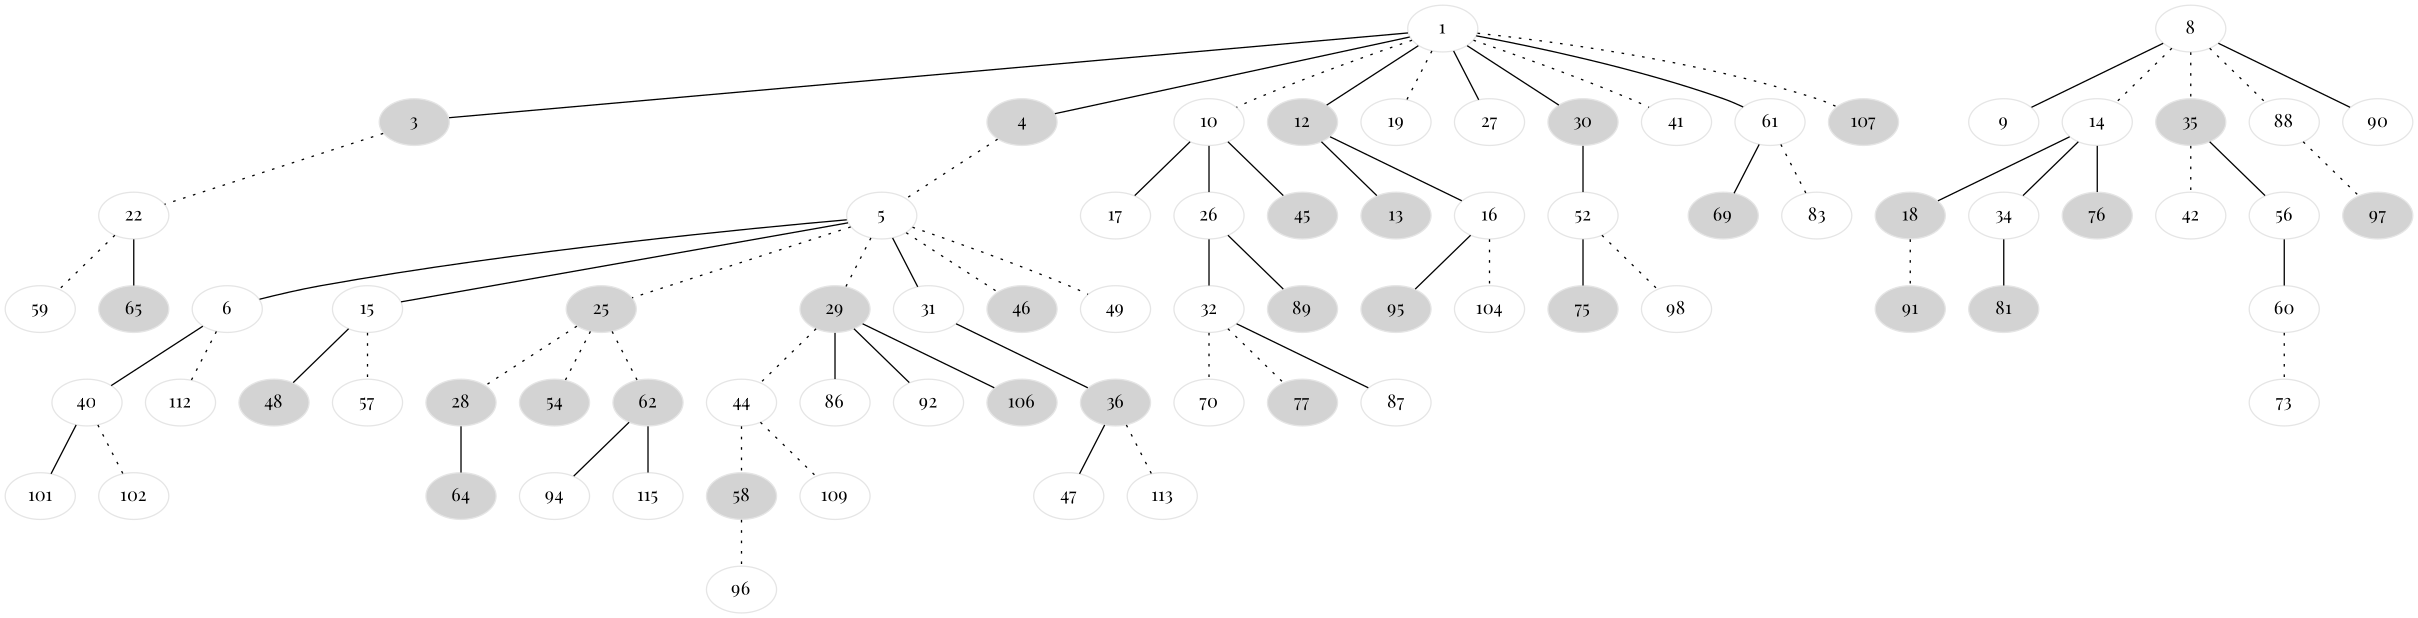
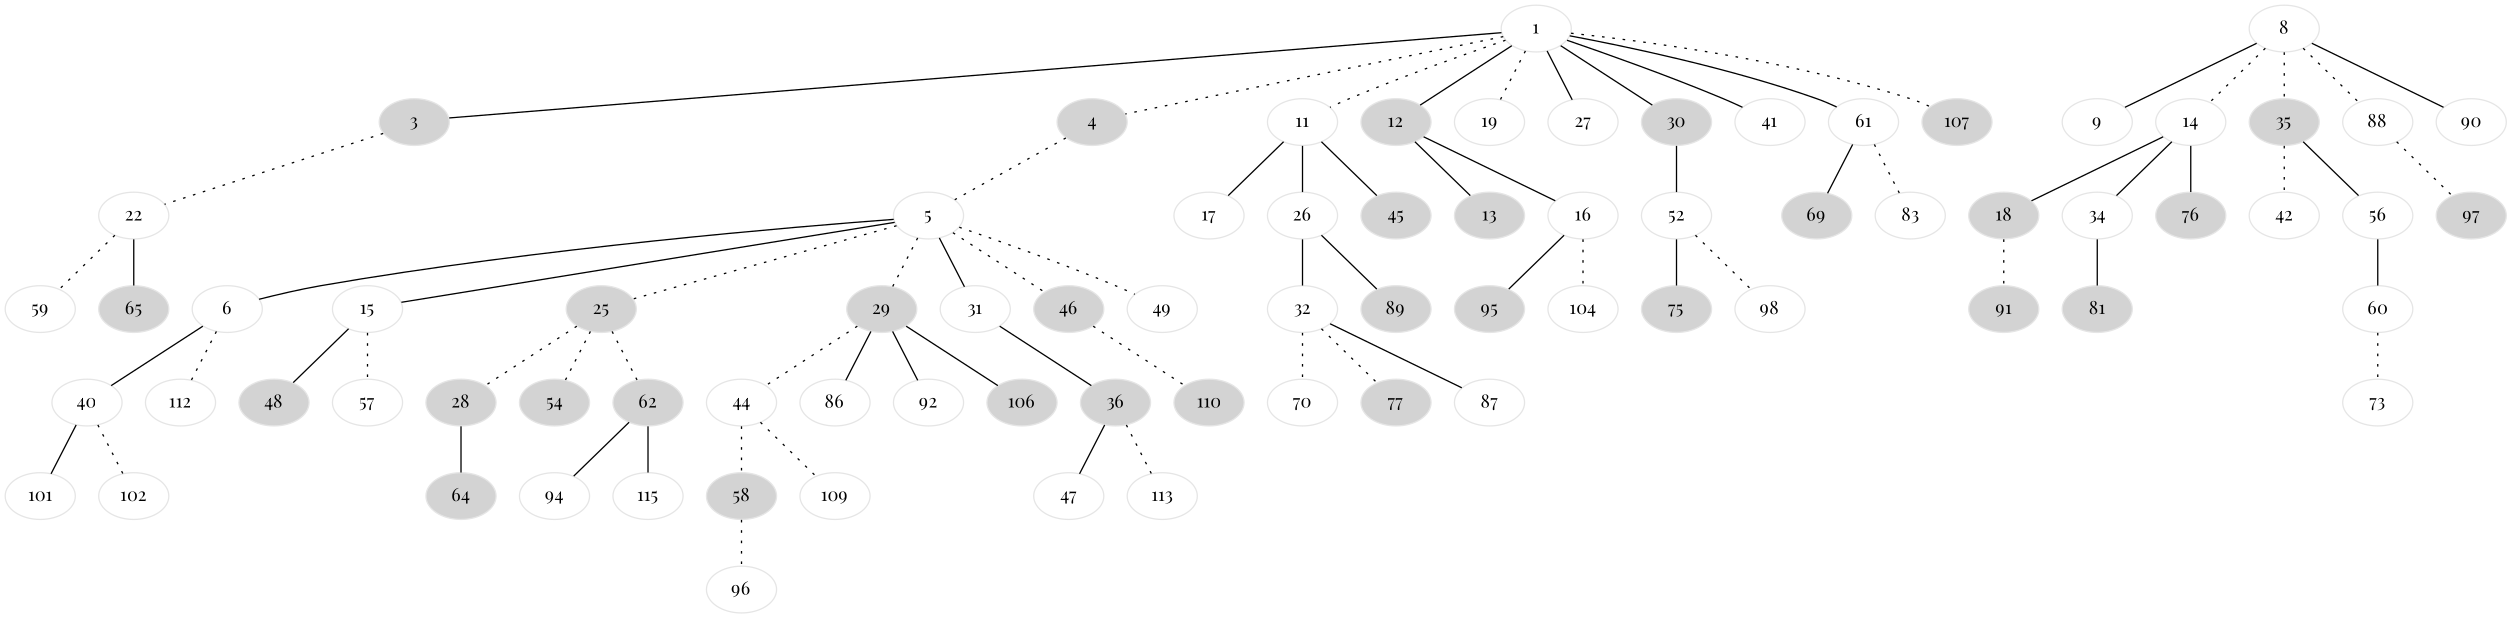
(1562, 72) -> (1655, 72)
(1232, 75) -> (1314, 75)
(1209, 122) -> (1303, 122)
none -> (1209, 403)
